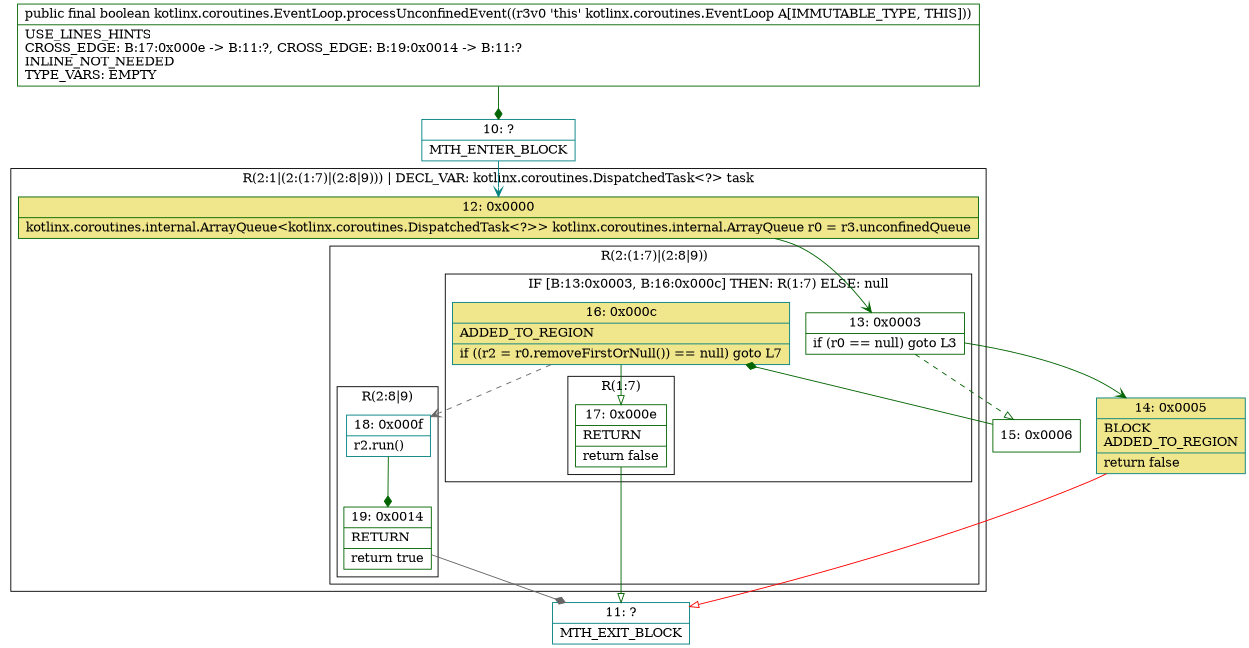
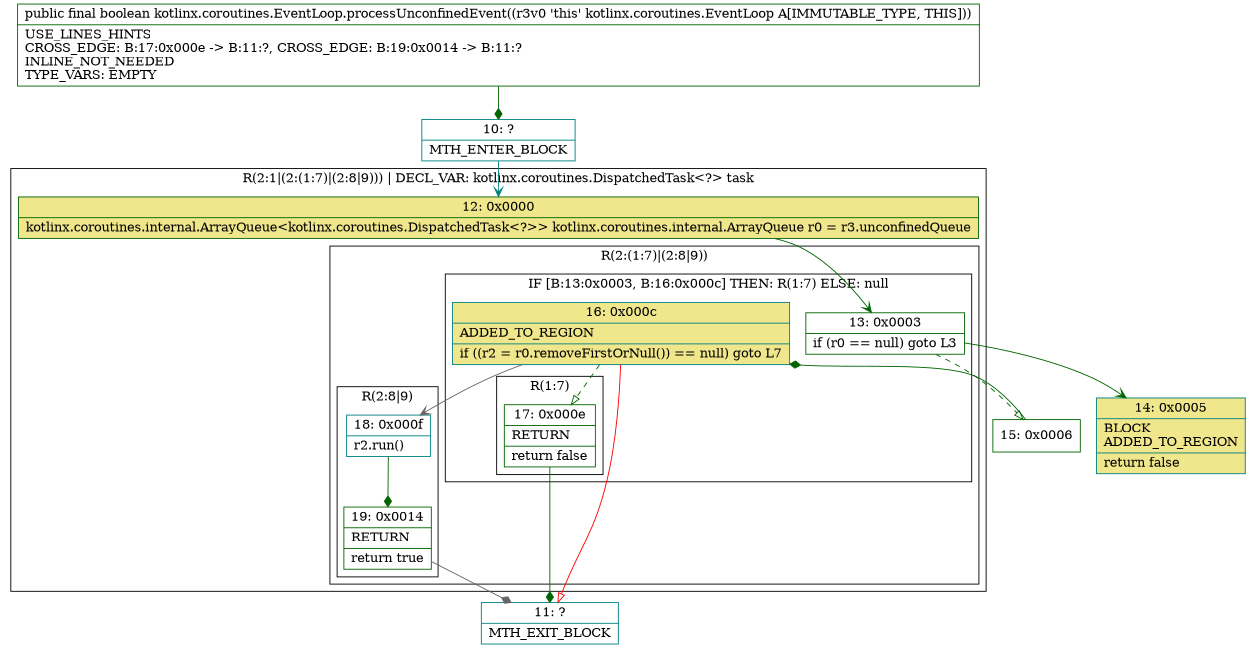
(621, 382) -> (588, 382)
(495, 389) -> (474, 385)
(621, 530) -> (550, 529)
(905, 547) -> (605, 489)
